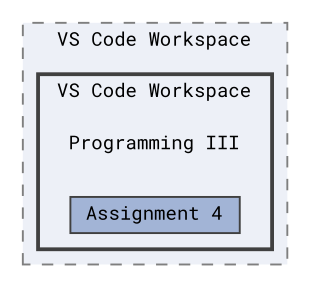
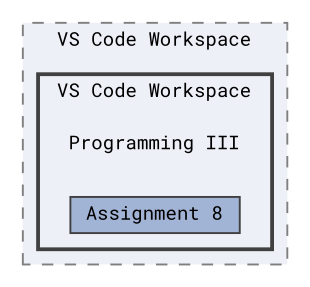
(155, 215) -> (155, 215)
